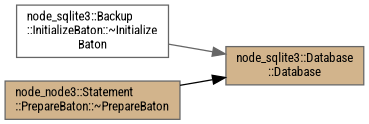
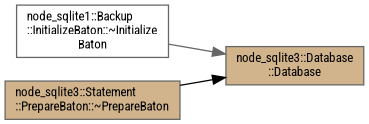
(93, 31) -> (93, 31)
(93, 100) -> (93, 100)
